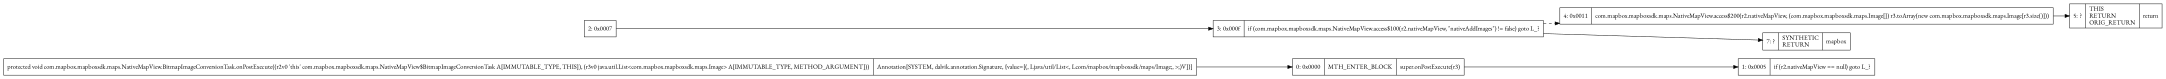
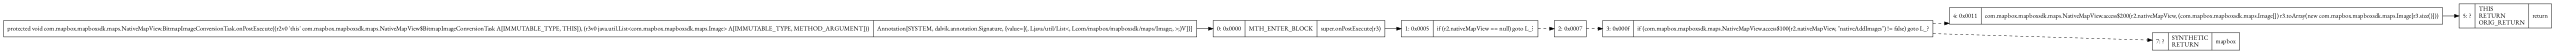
(912, 29) -> (1592, 29)
none -> (1544, 29)
(1651, 37) -> (2040, 37)
